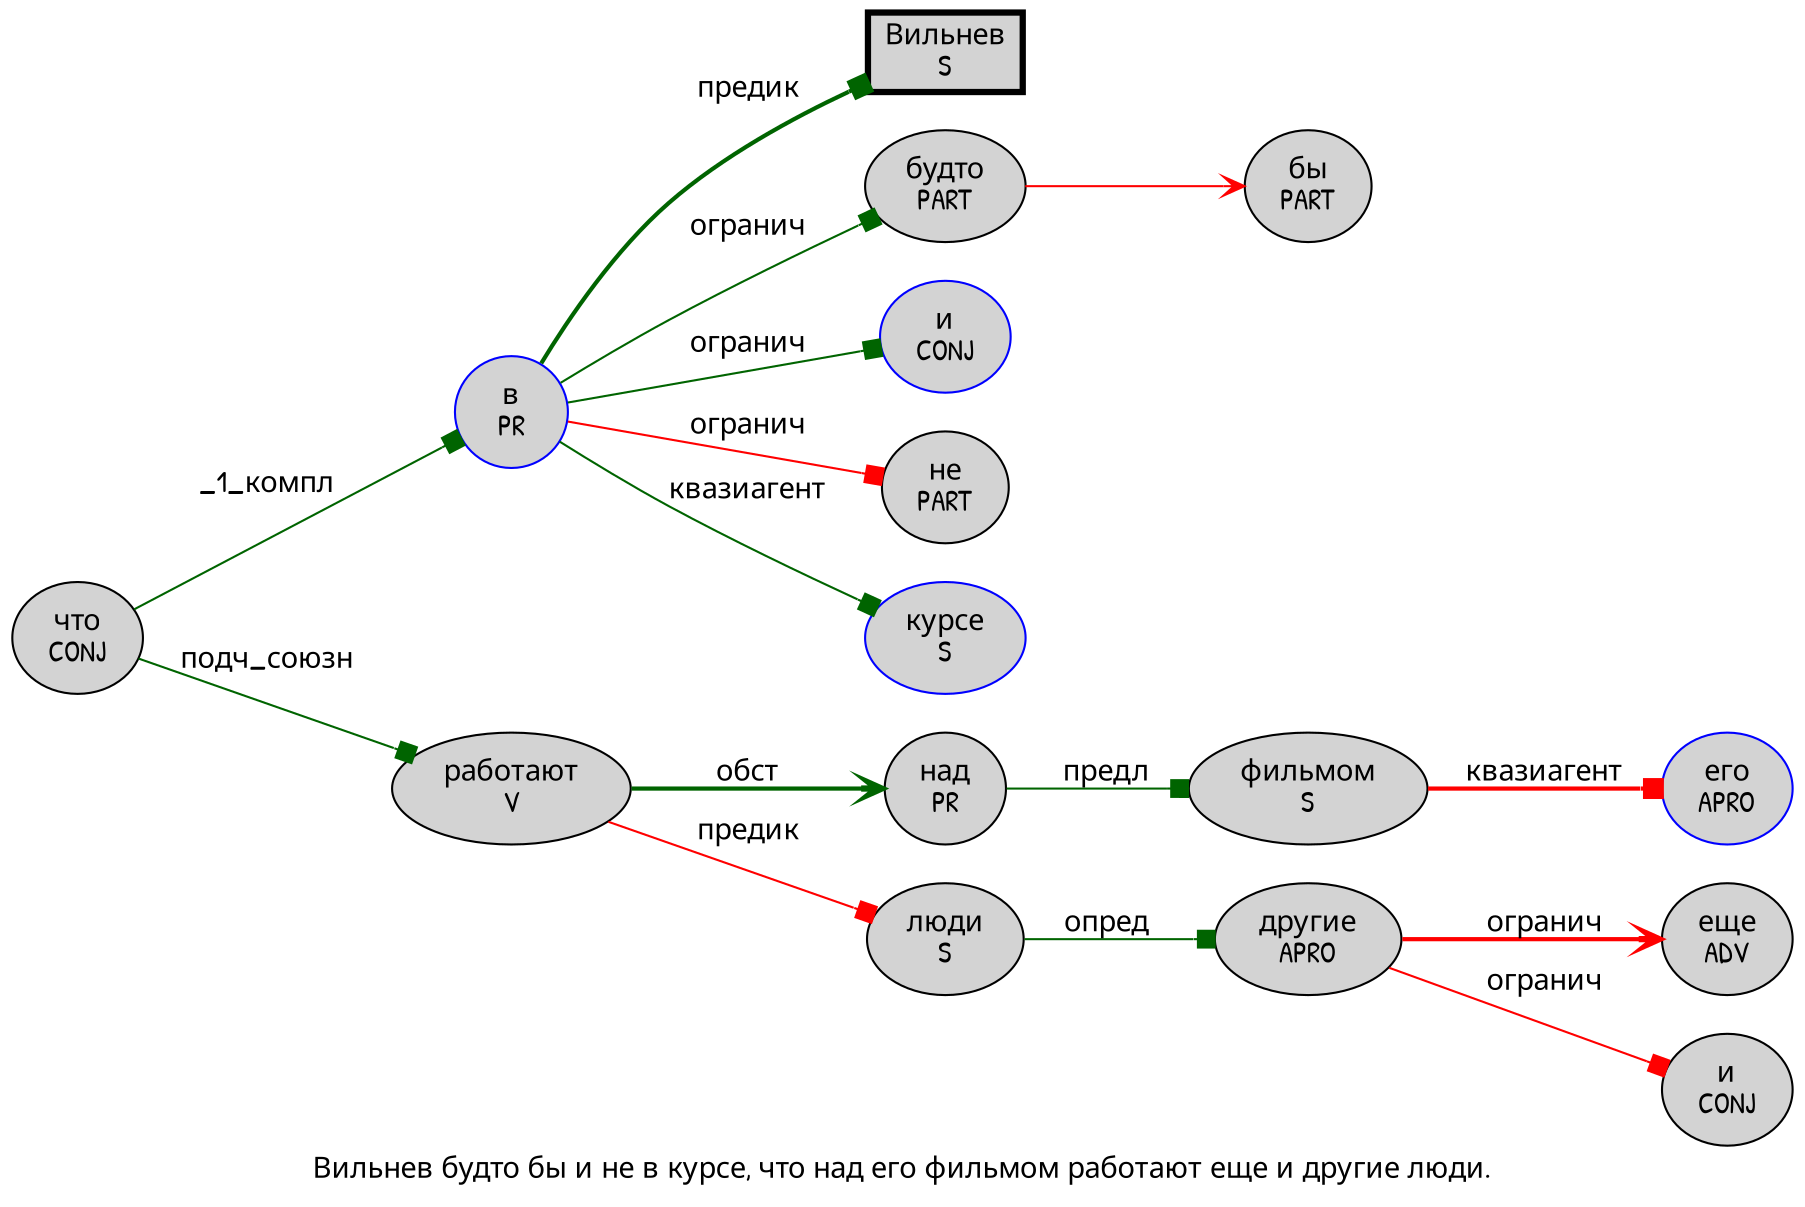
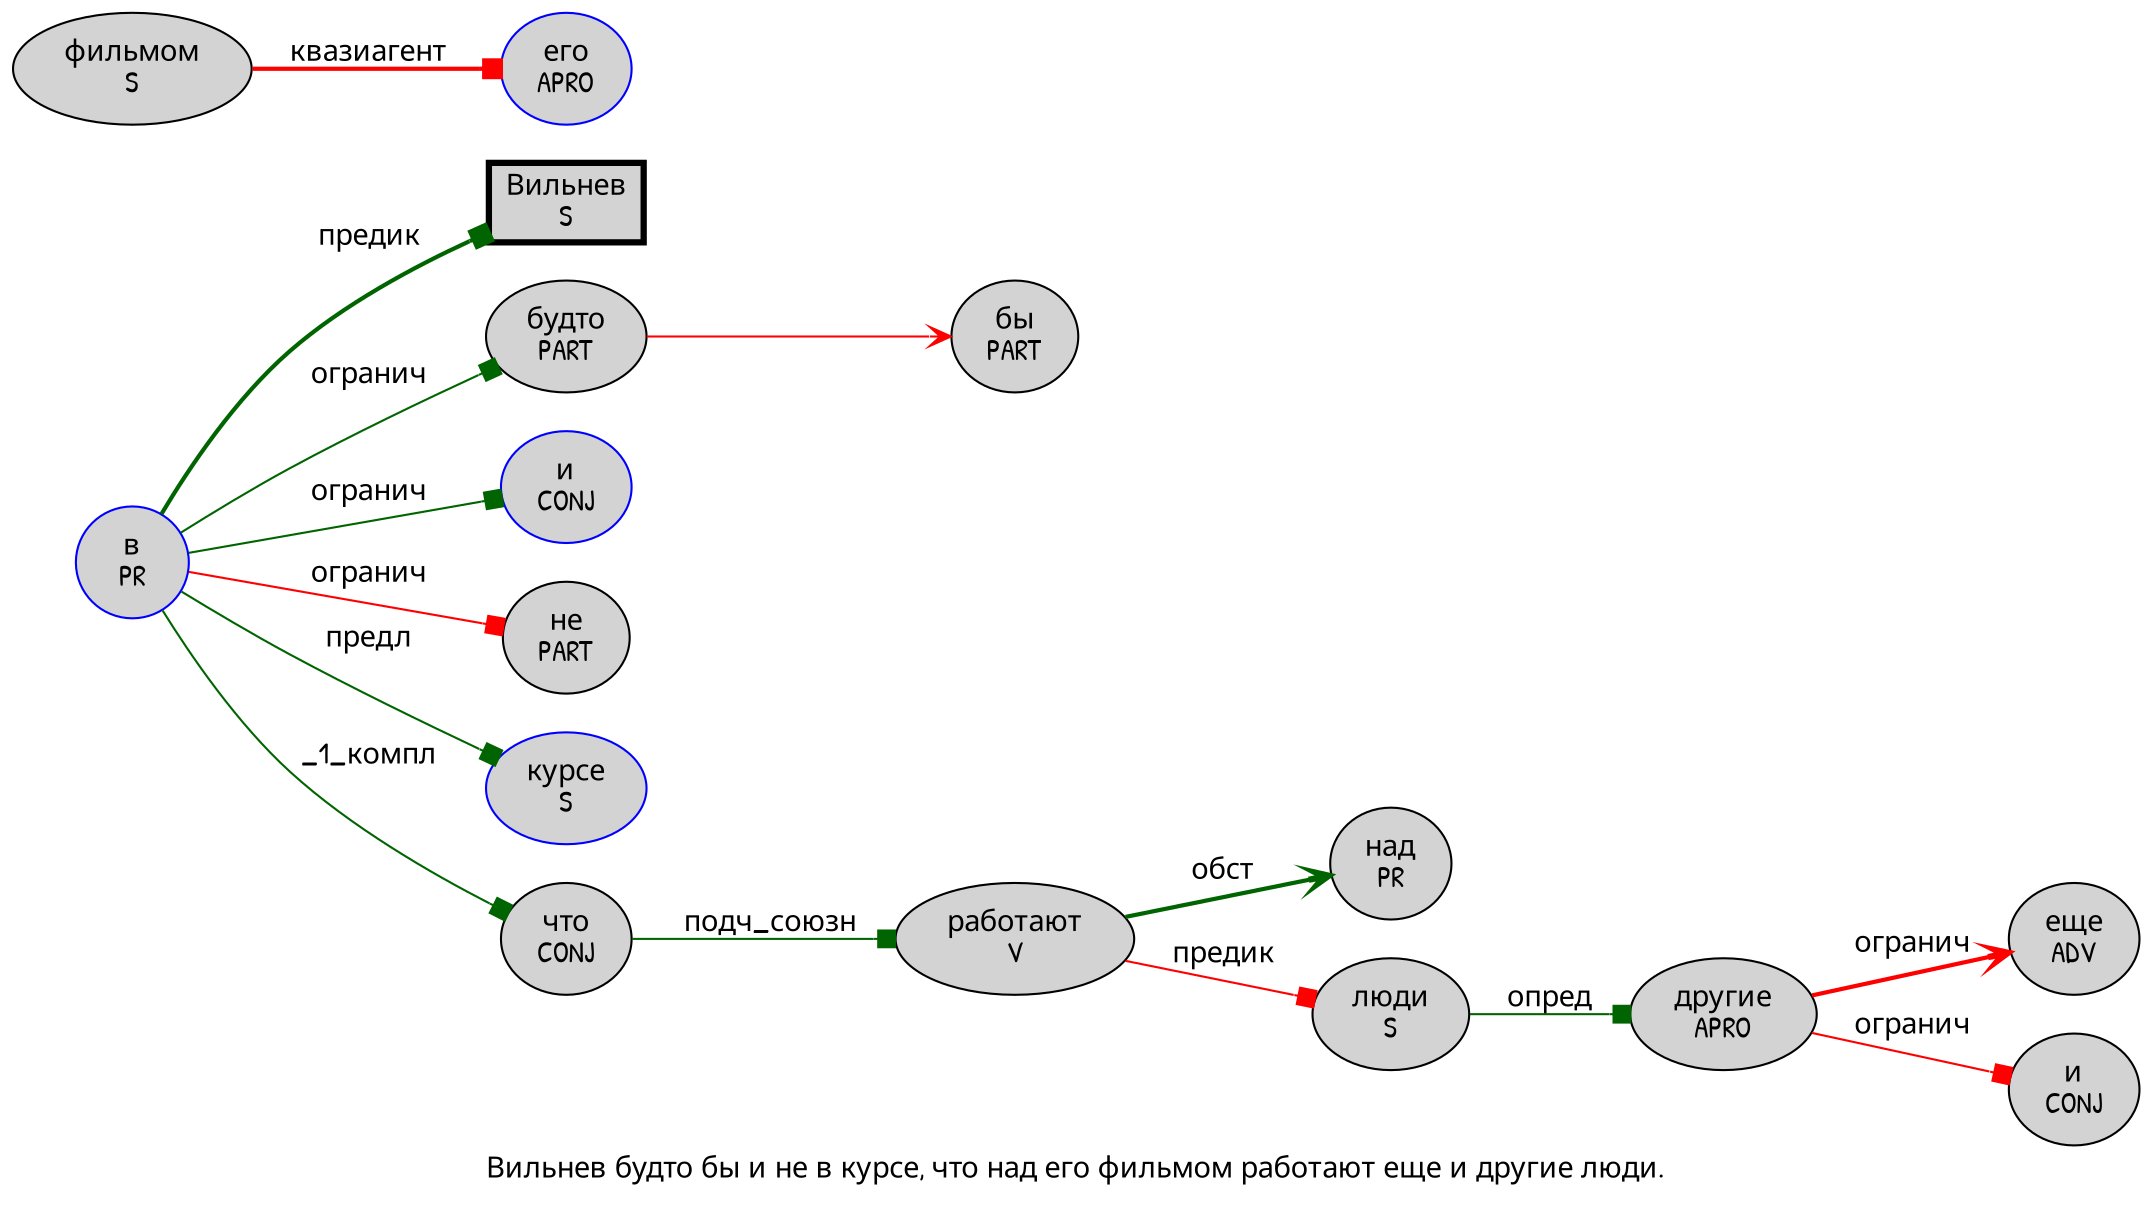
(748, 490) -> (369, 639)
(288, 528) -> (303, 783)
(1087, 789) -> none
